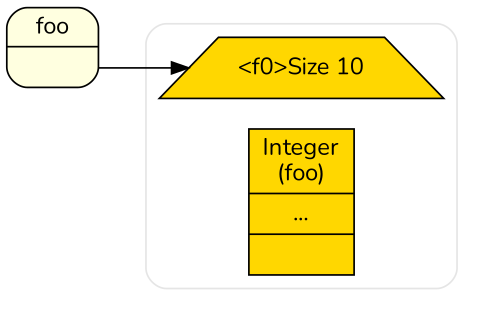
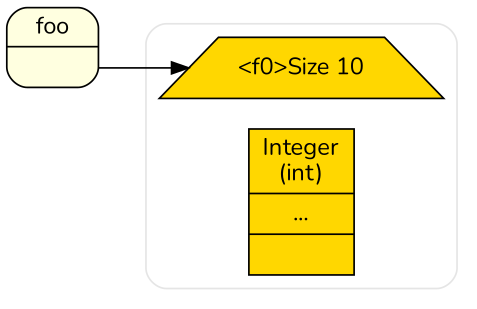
(301, 173) -> (301, 173)
